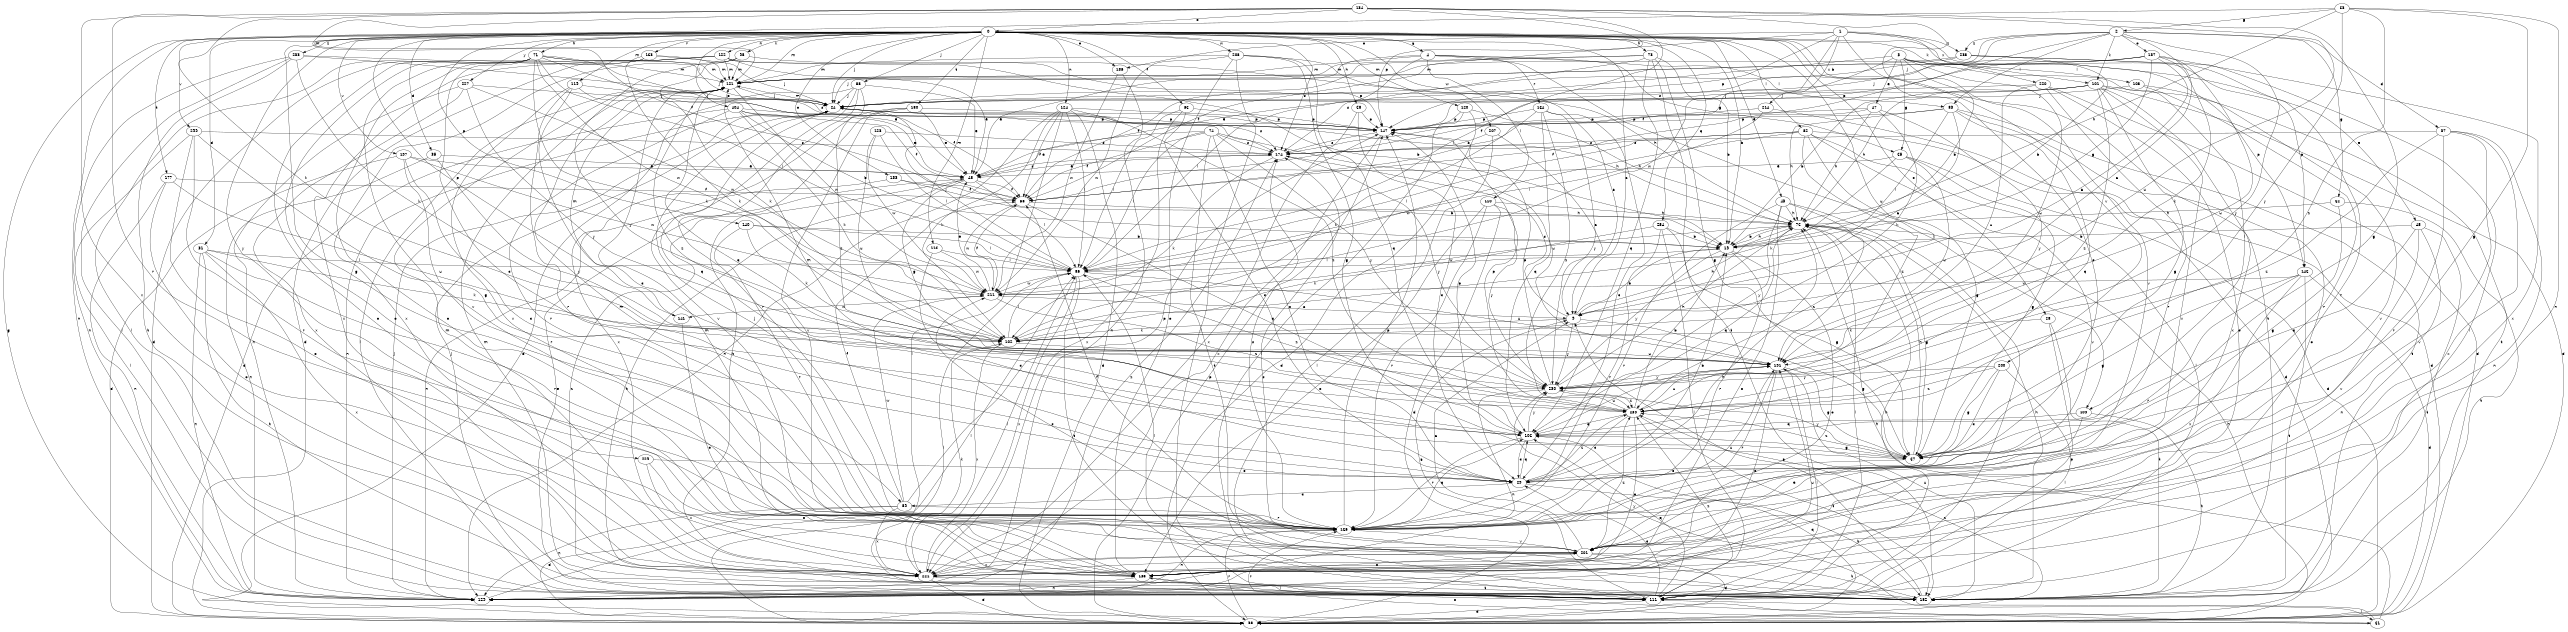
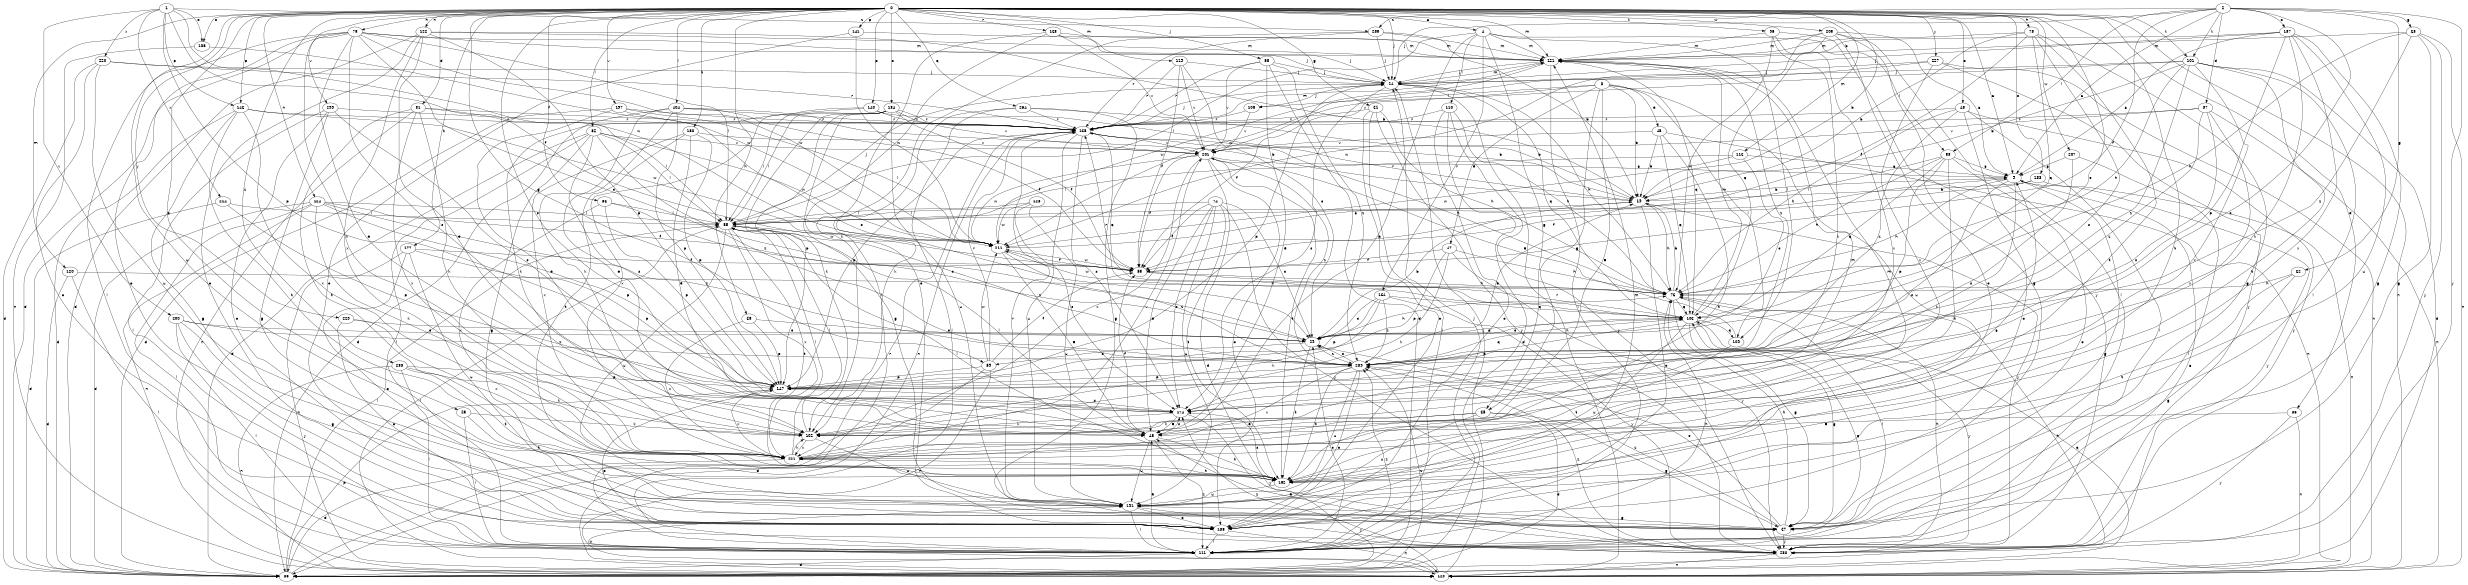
(1175, 20) -> (892, 57)
(2231, 20) -> (2322, 10)
(536, 55) -> (355, 32)
(419, 60) -> none
(1454, 99) -> (1331, 90)
(1429, 126) -> (604, 296)
none -> (1876, 166)
(1976, 206) -> (2268, 391)
(653, 225) -> (897, 178)
(914, 272) -> (1142, 471)
(2175, 272) -> (2313, 295)
(852, 305) -> (910, 153)
(1273, 319) -> (1557, 295)
(2027, 395) -> (1453, 305)
(1821, 421) -> (1718, 326)
(1053, 424) -> (996, 202)
(2072, 459) -> (475, 483)
none -> (1461, 526)
(877, 550) -> (1182, 436)
(2017, 605) -> (1427, 414)
